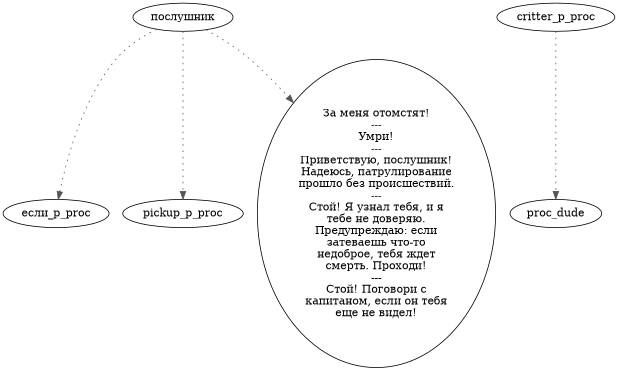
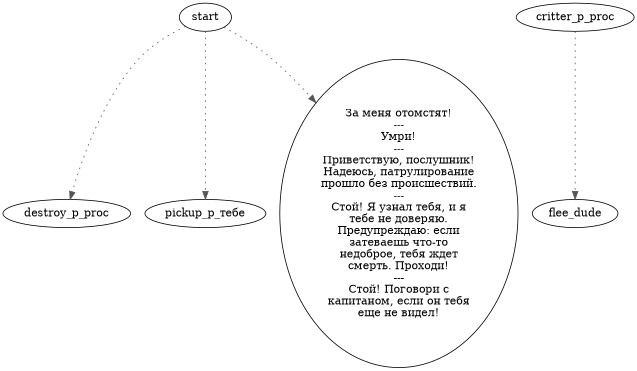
(183, 17) -> (205, 17)
(56, 214) -> (67, 214)
(183, 214) -> (205, 214)
(556, 214) -> (575, 214)
